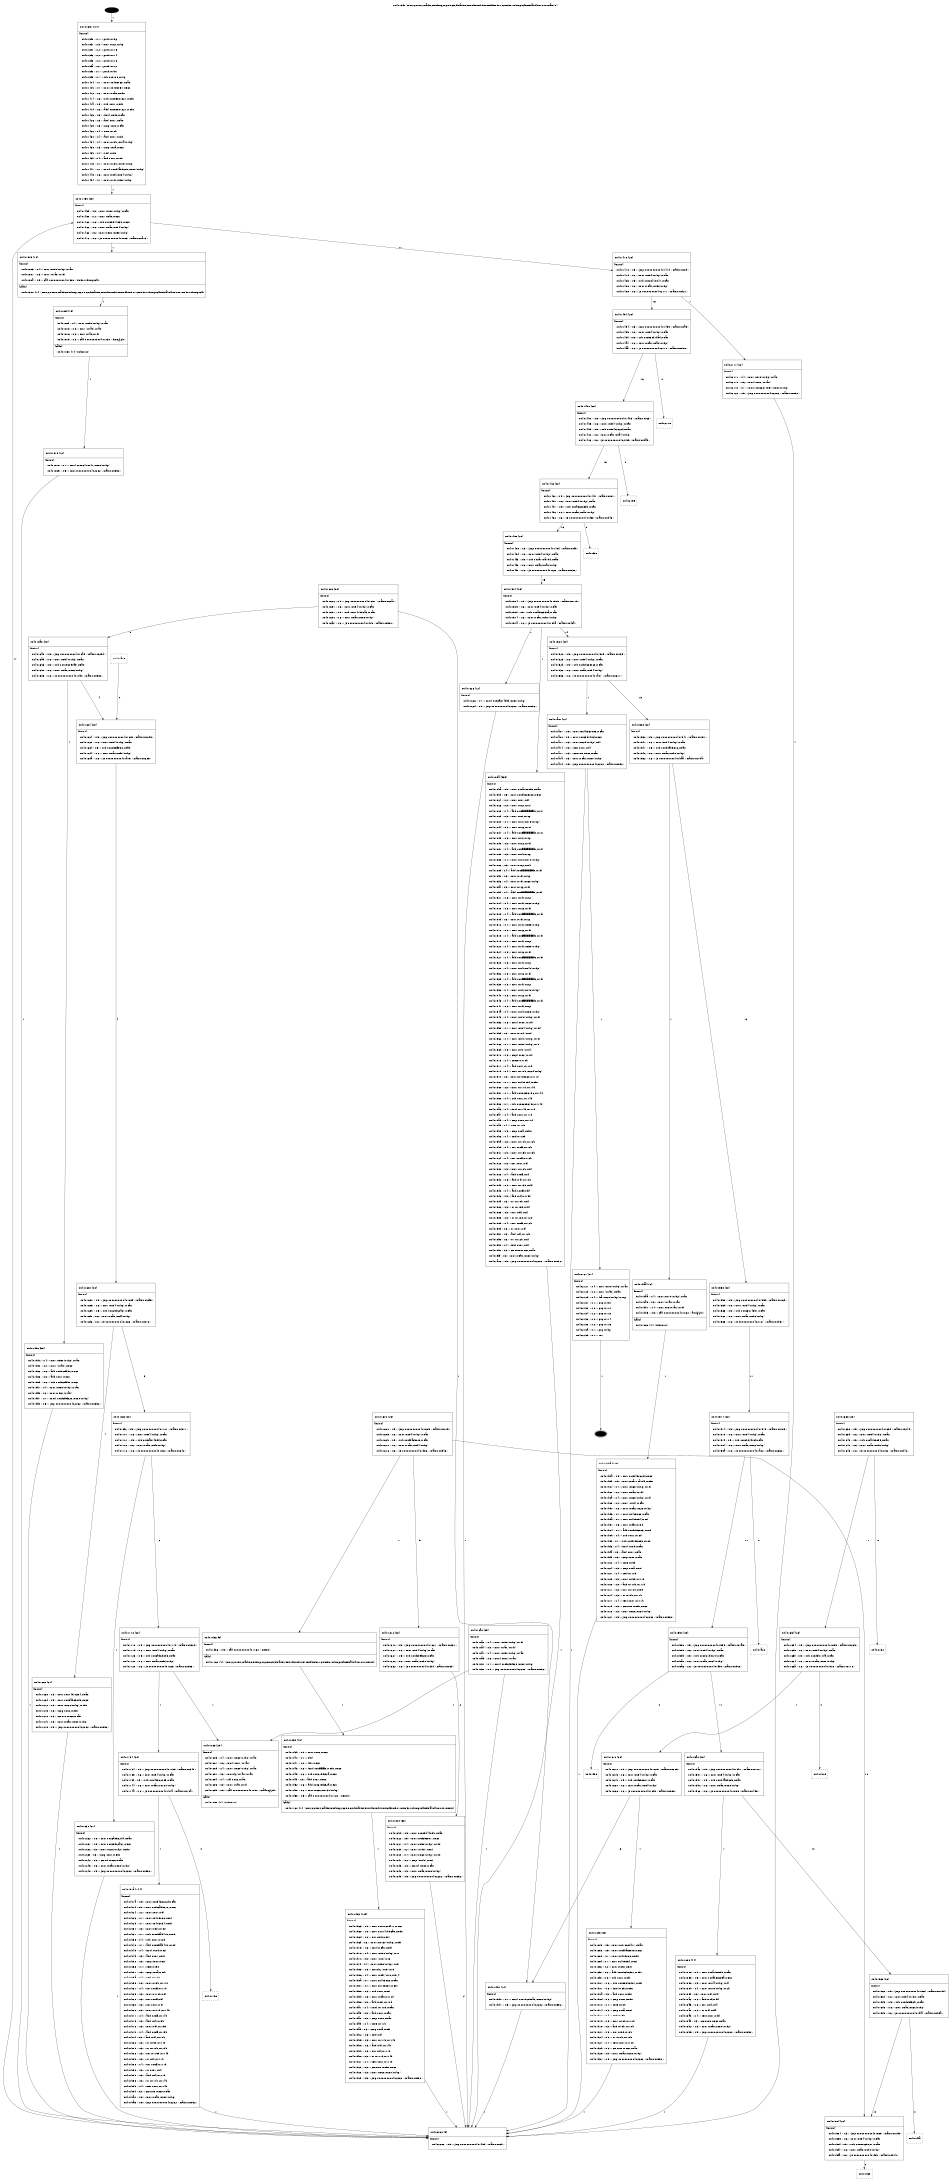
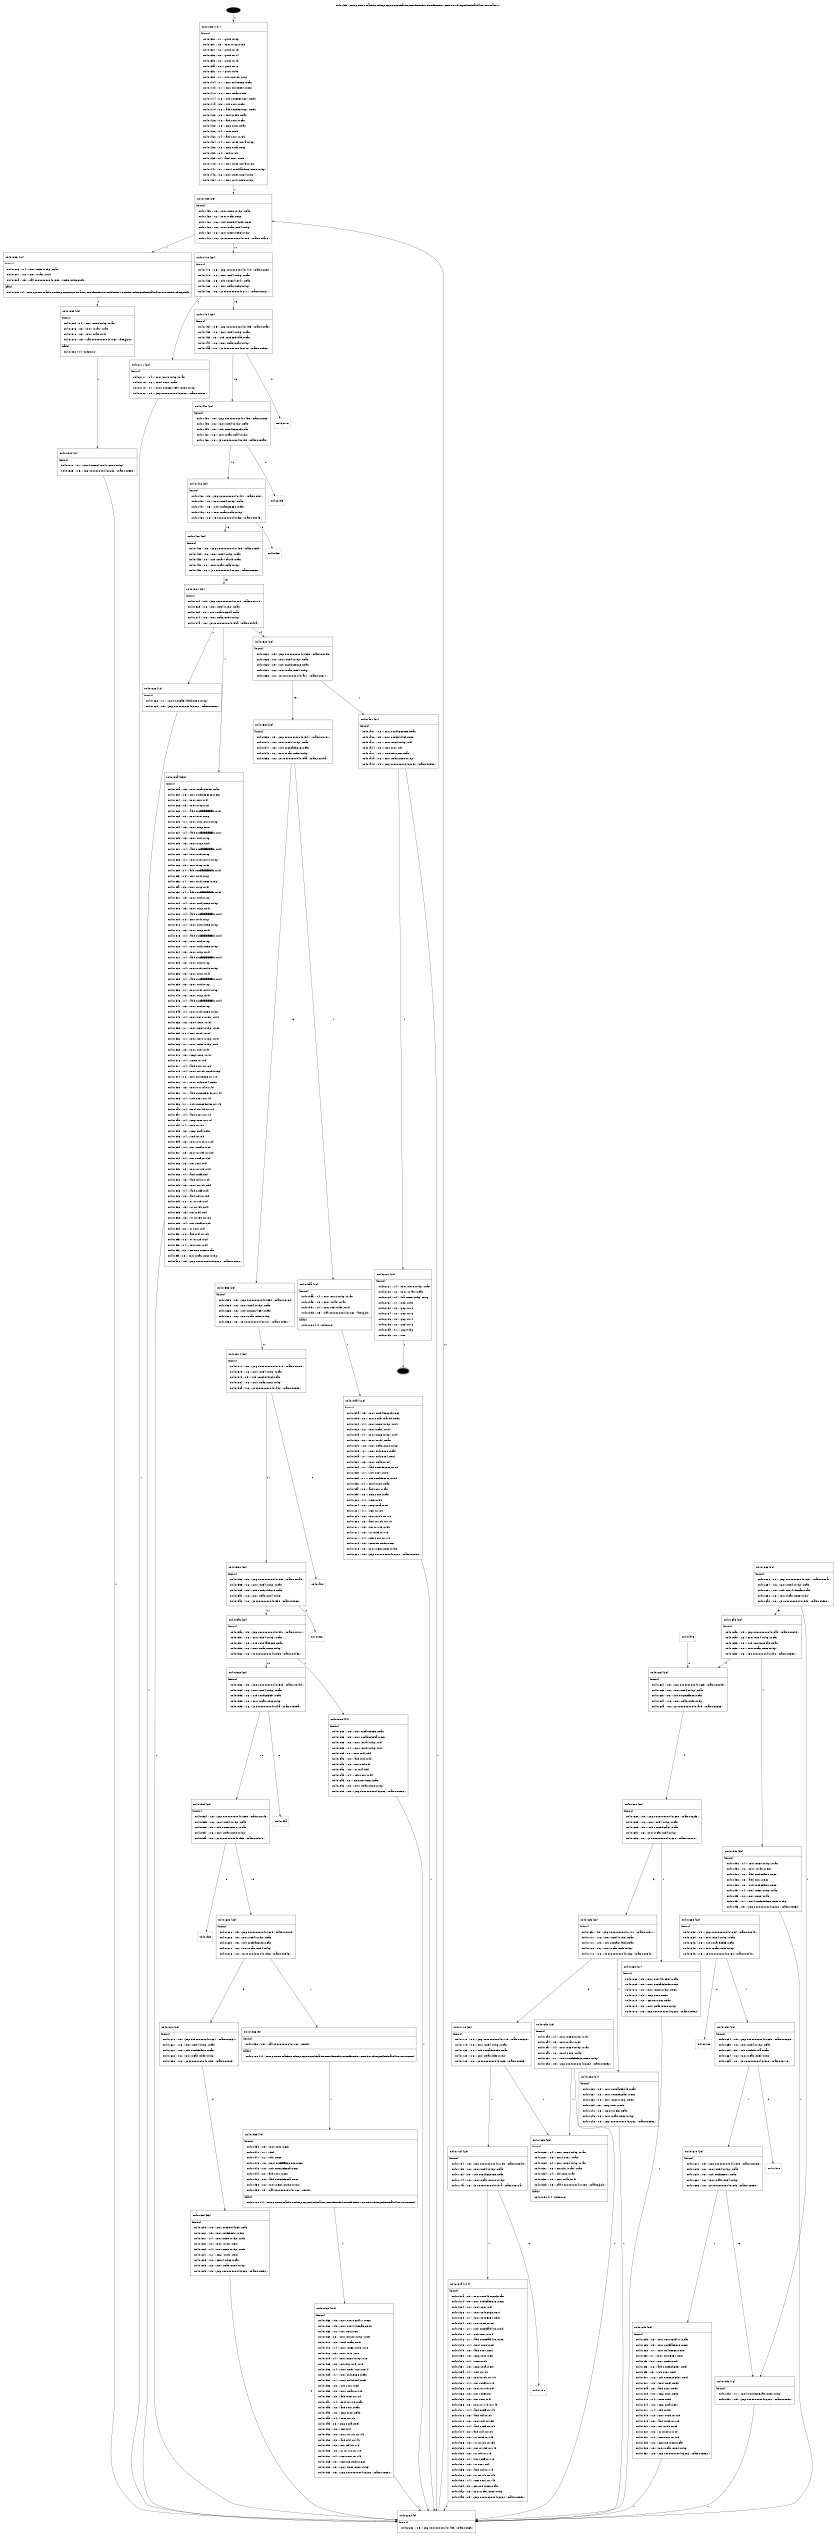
(863, 1612) -> (243, 1878)
